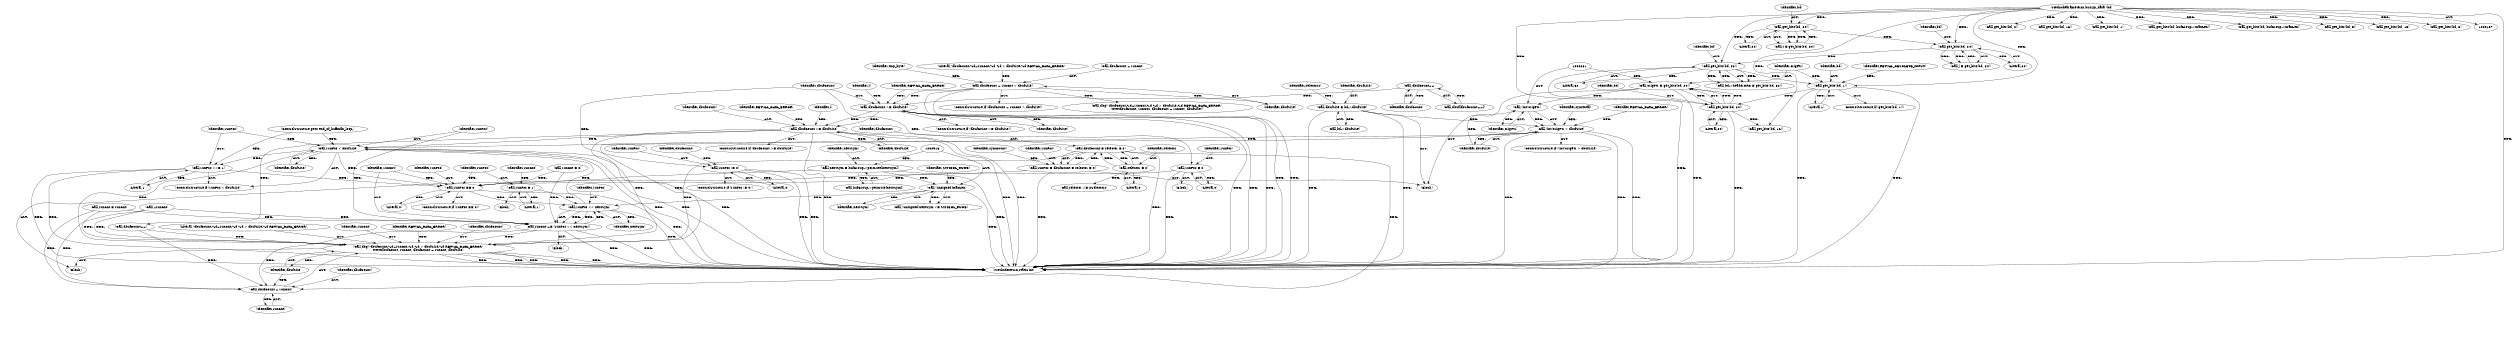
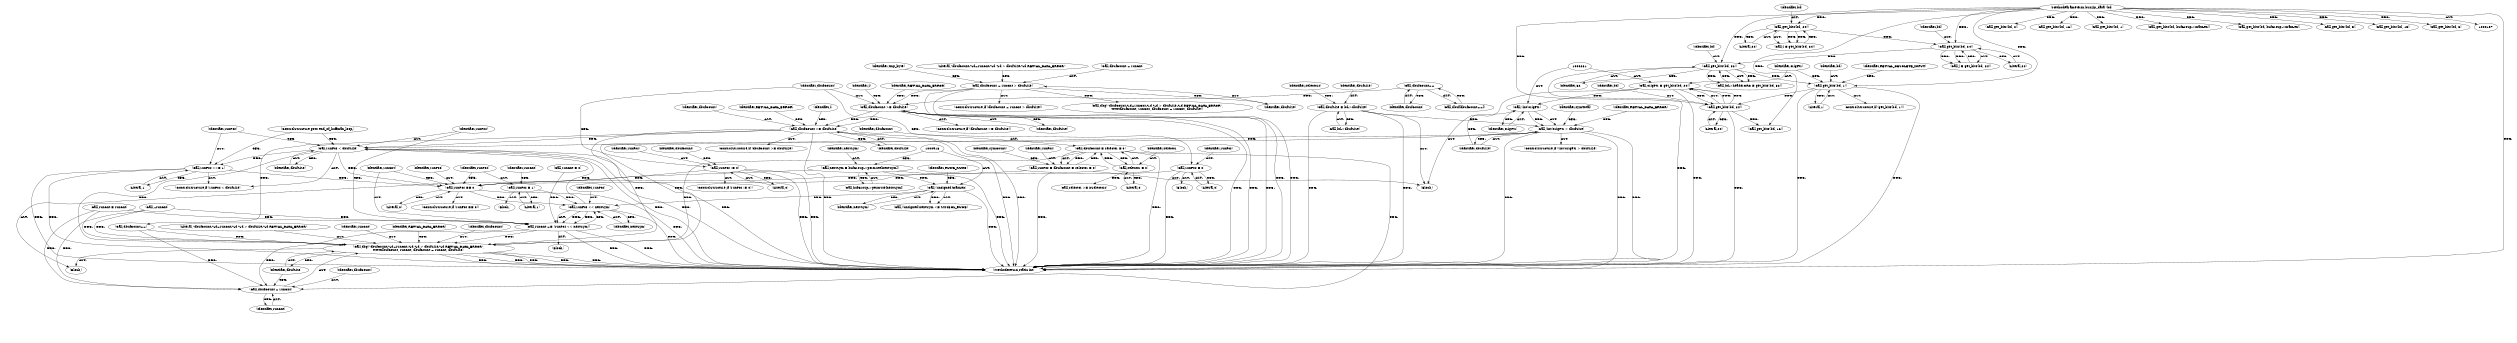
(1638, 76) -> (1638, 76)
(1571, 86) -> (1571, 86)
(948, 168) -> (948, 168)
(528, 180) -> (594, 179)
